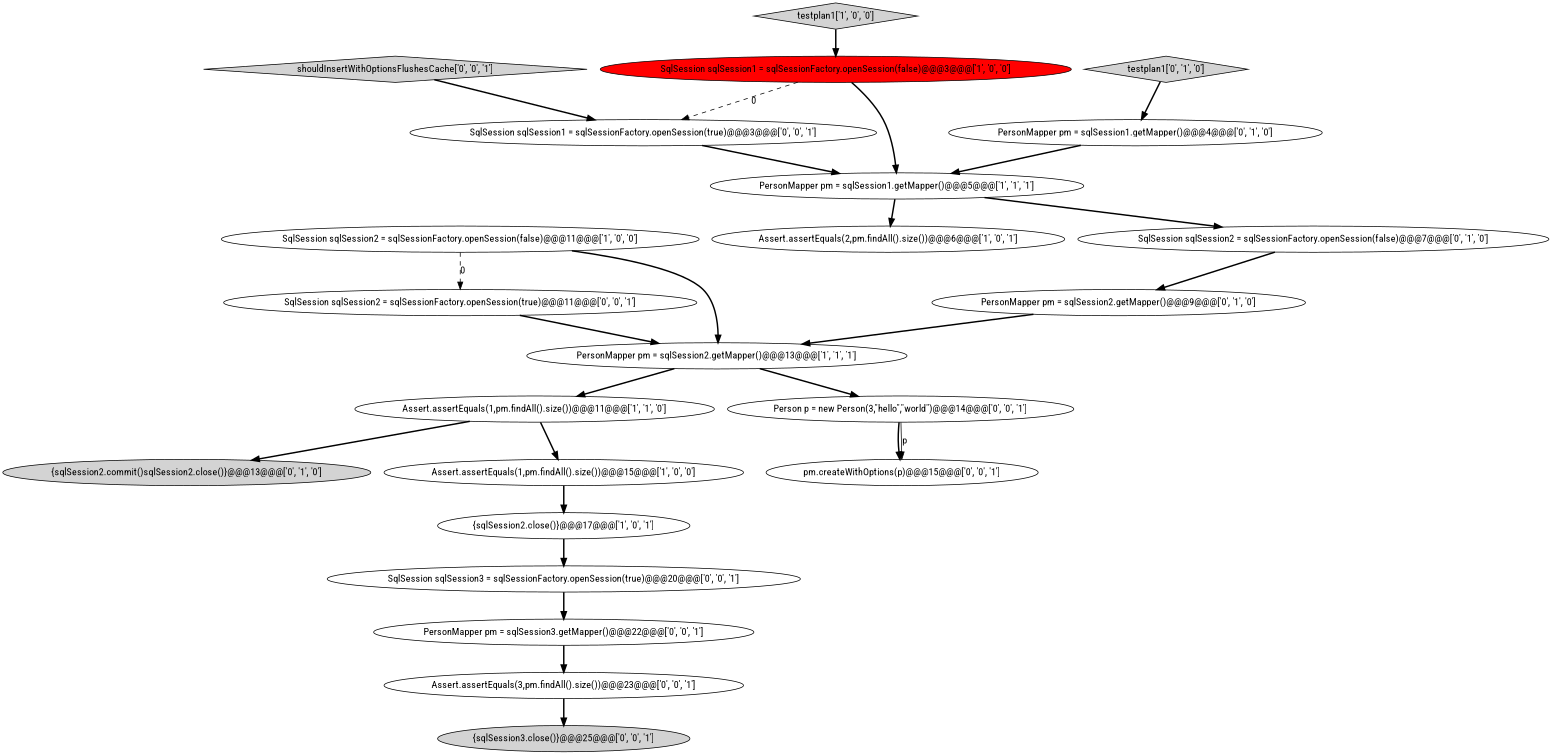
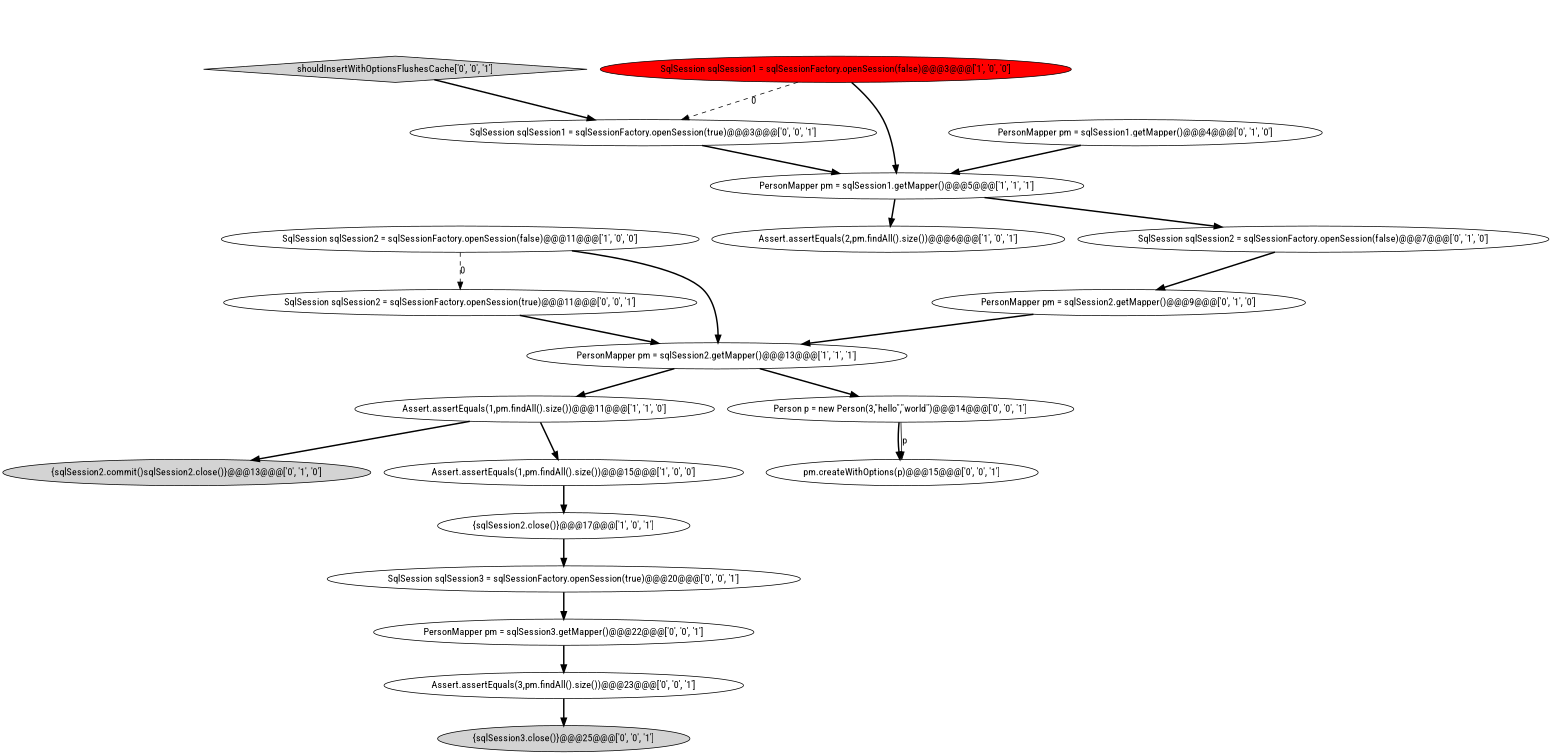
(836, 16) -> none
(1166, 69) -> none
